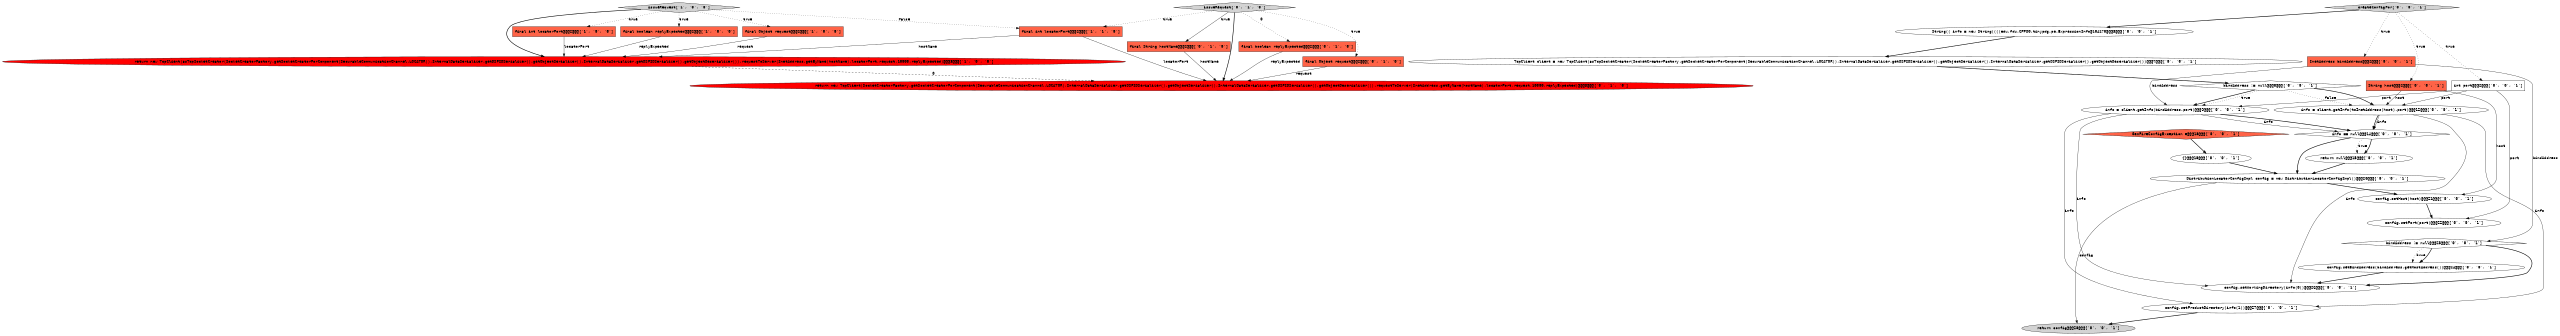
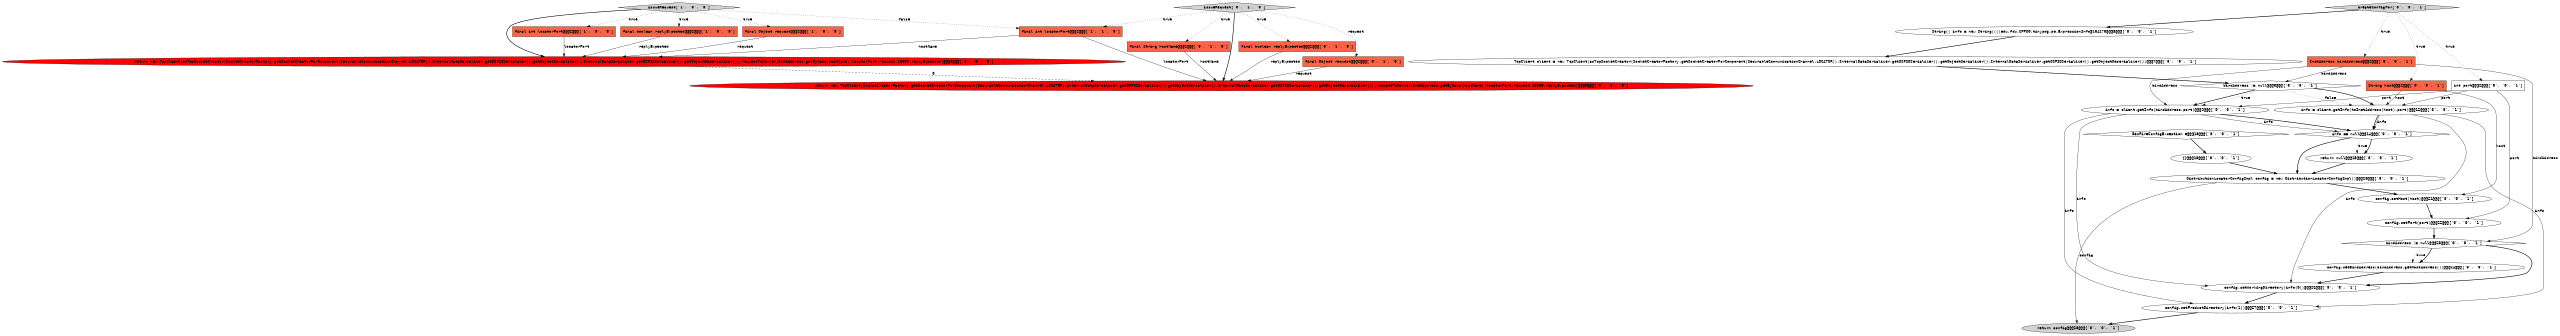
(1262, 20) -> (1262, 20)
(1208, 26) -> (1208, 26)
(1356, 32) -> (1356, 32)
none -> (2316, 74)
(2186, 134) -> (2186, 134)
none -> (2434, 232)
none -> (2262, 297)
